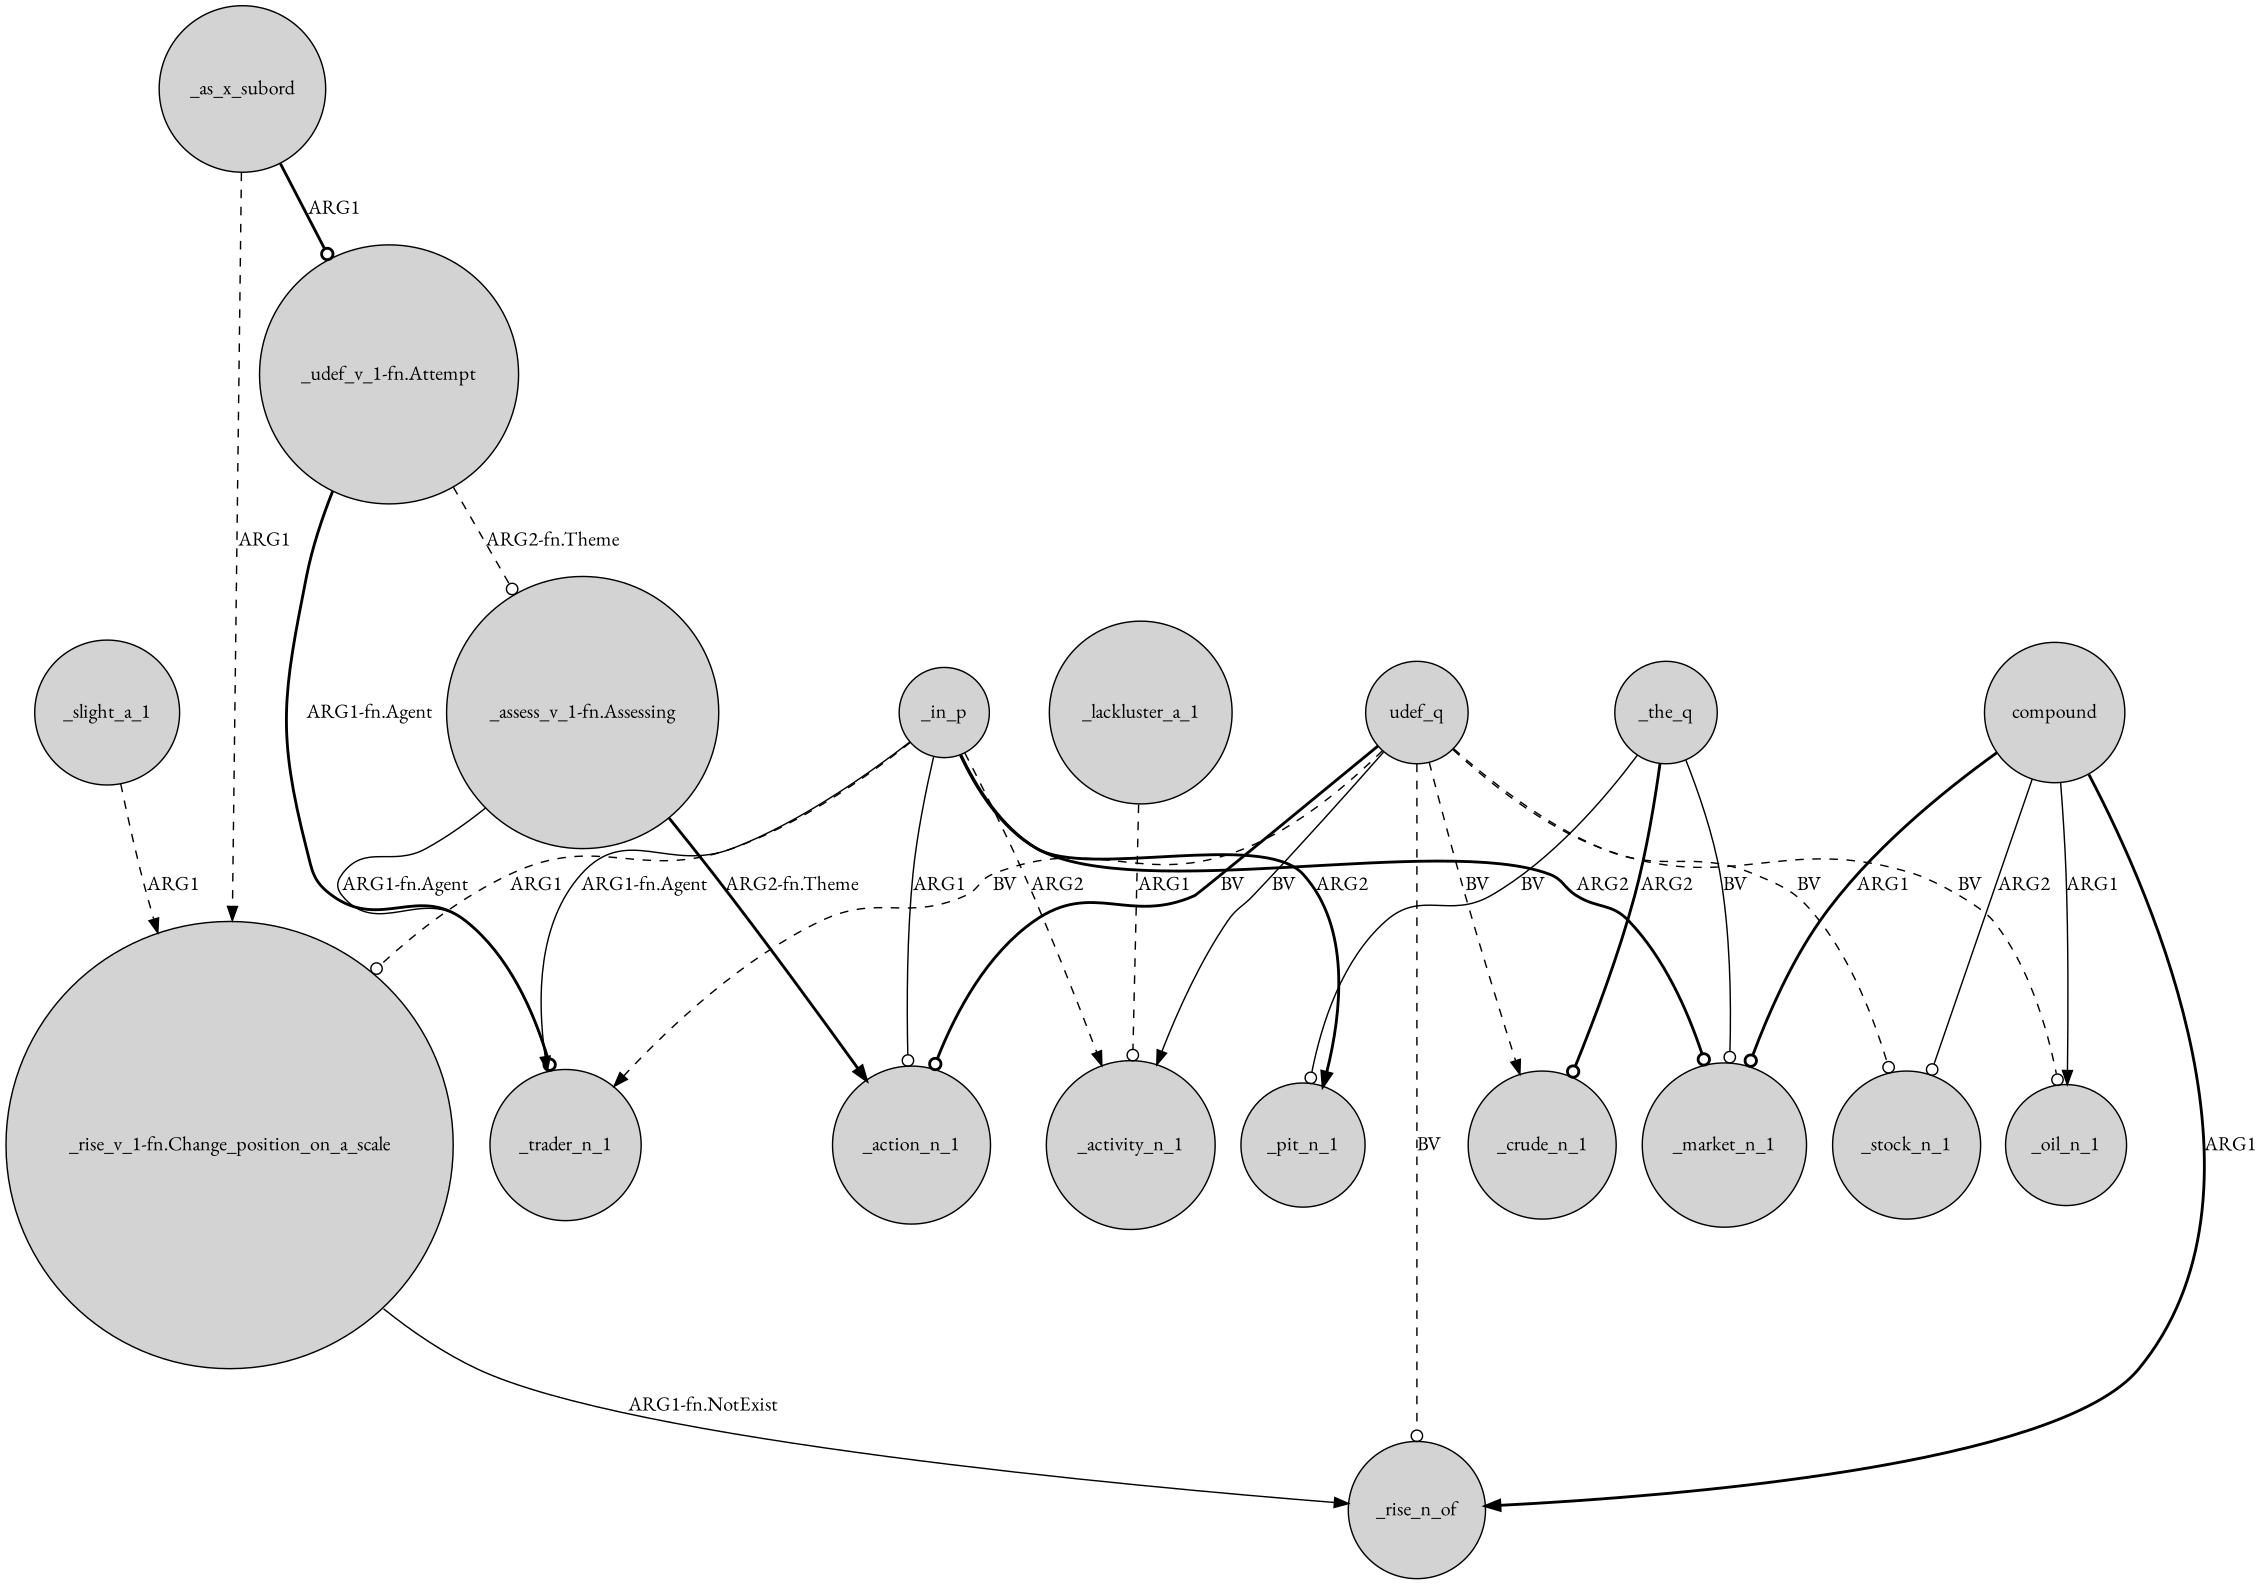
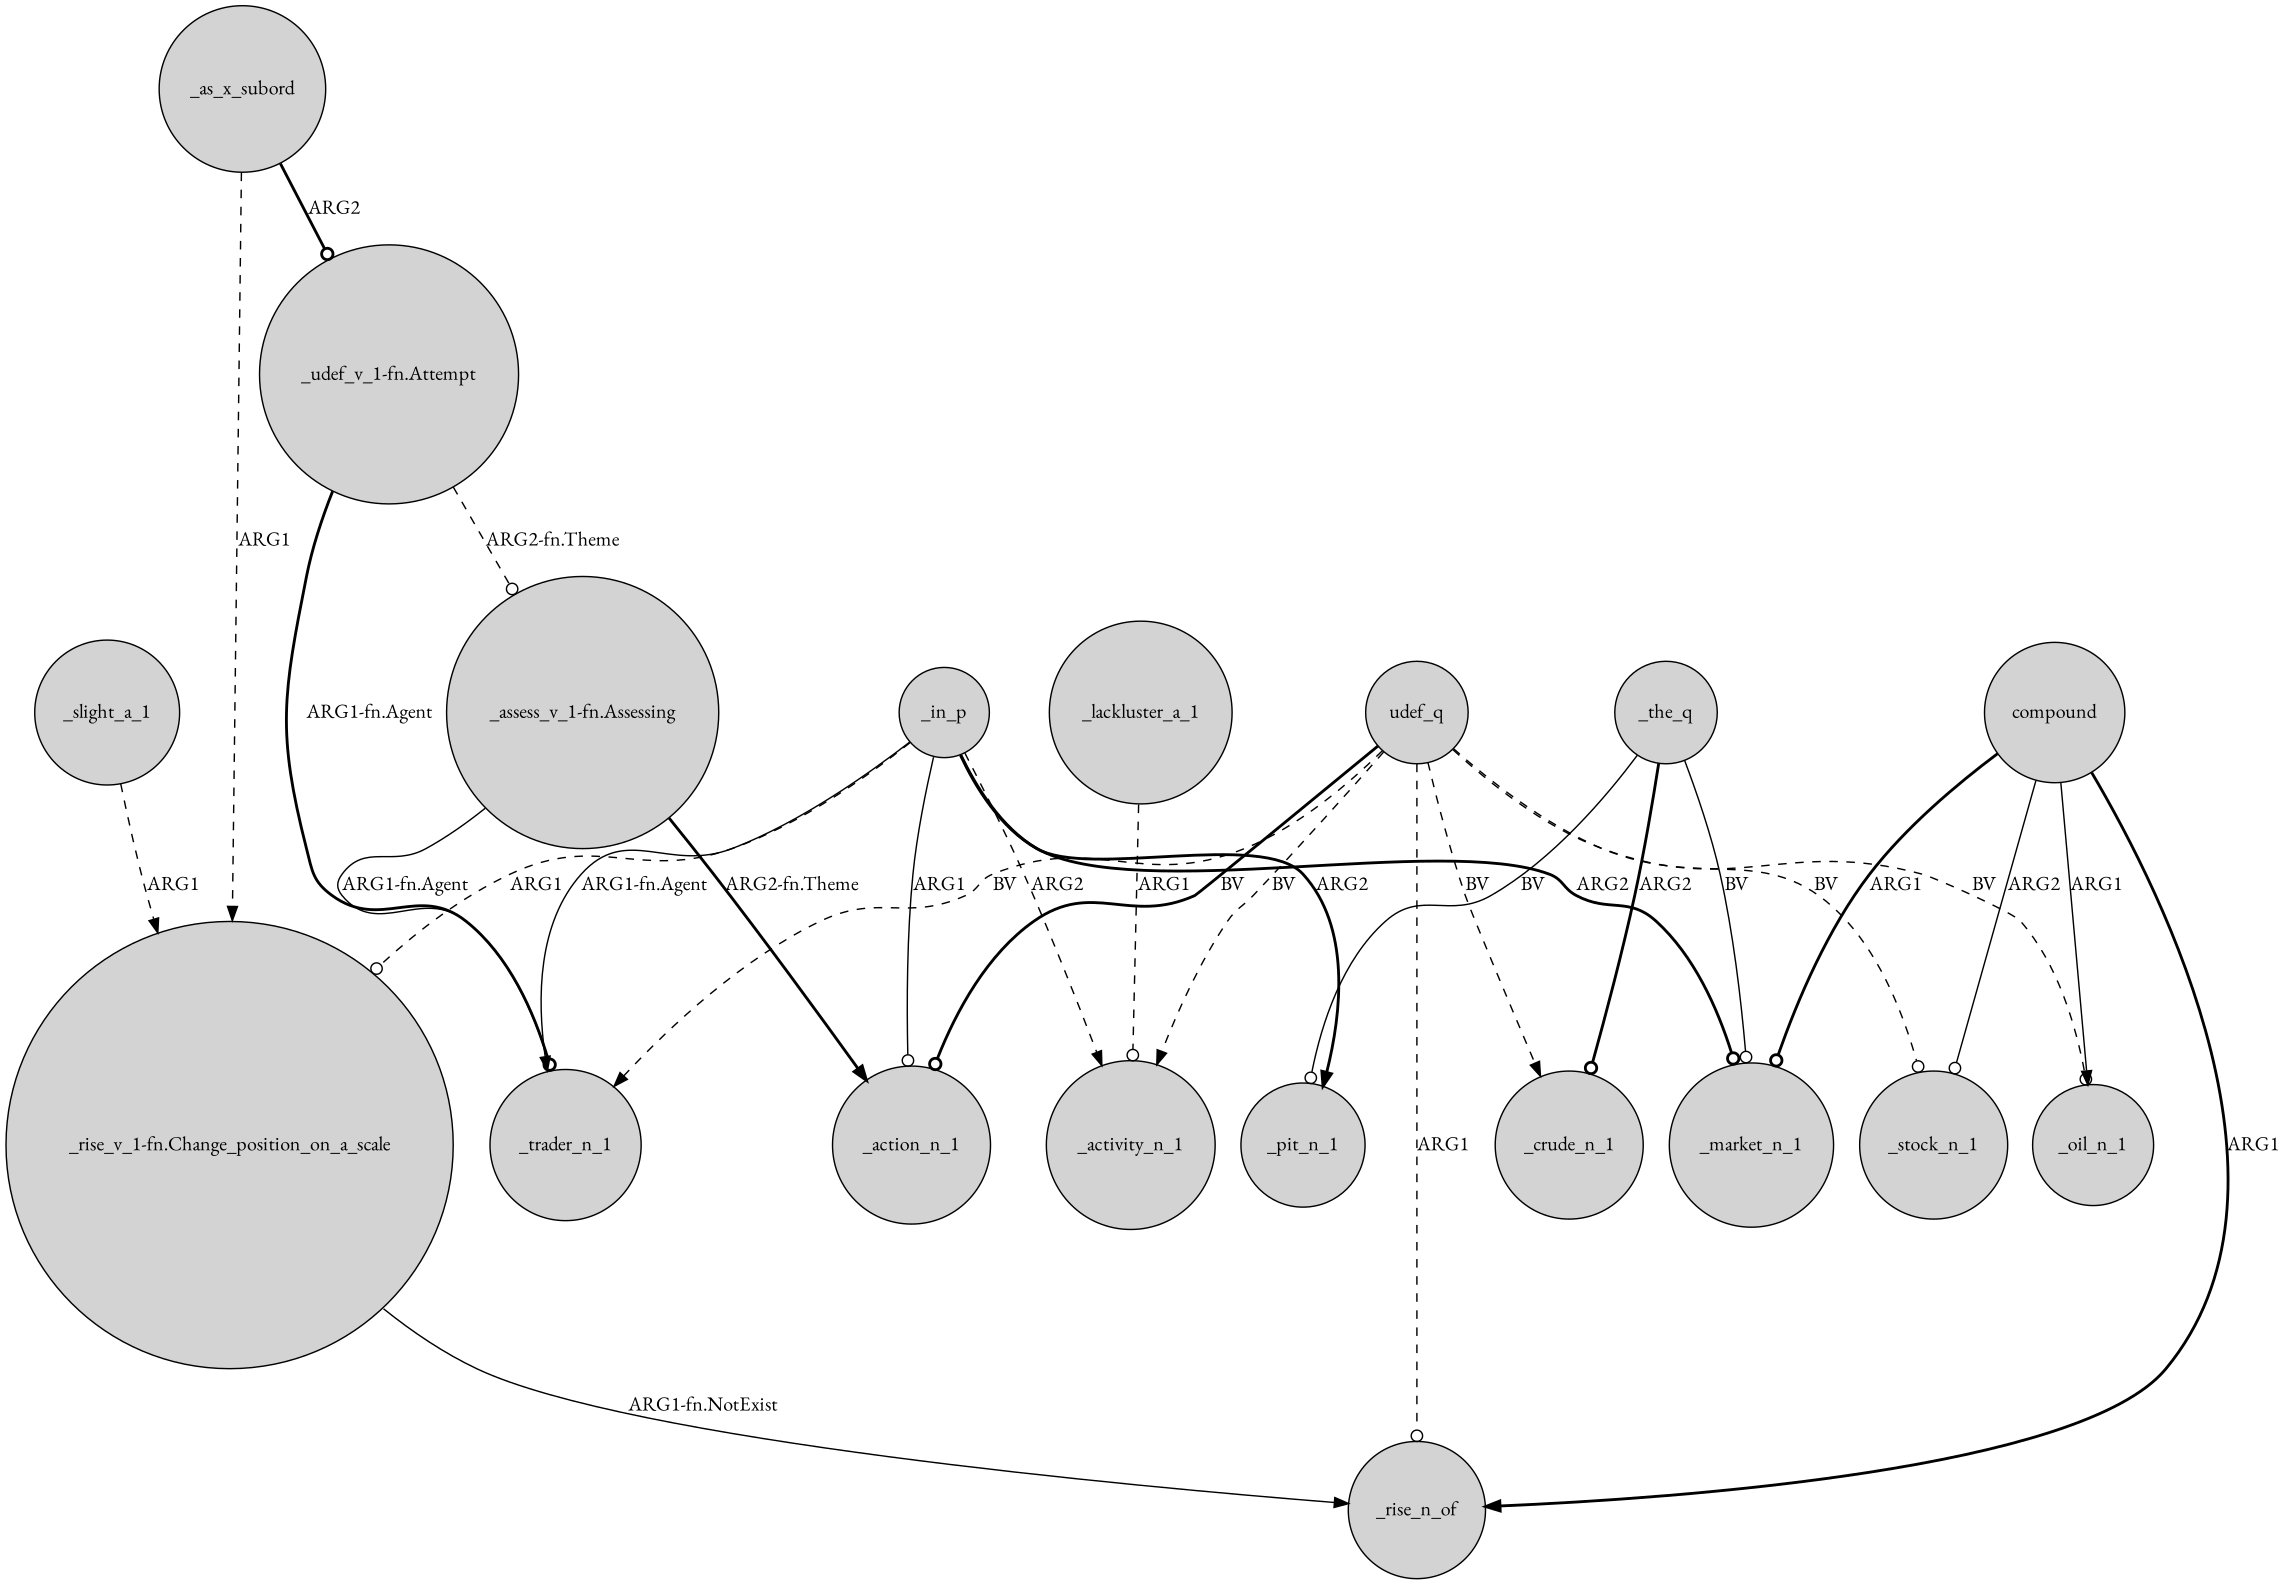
(334, 209) -> (334, 209)
(1257, 891) -> (1257, 891)
(1430, 1145) -> (1443, 1145)
